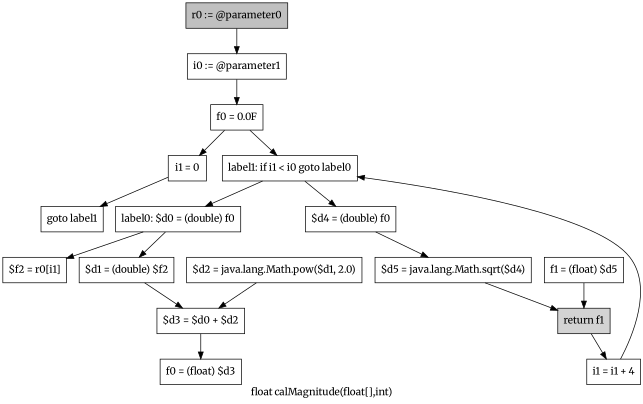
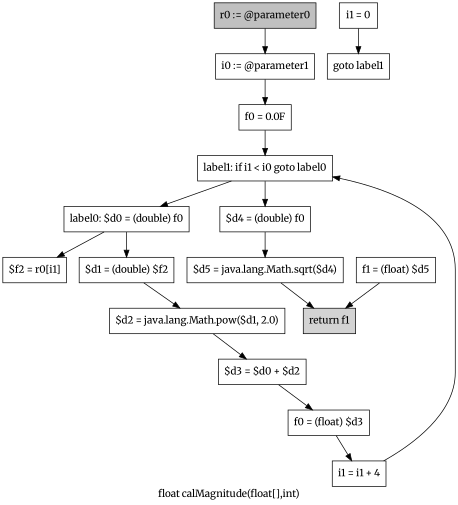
(215, 140) -> none
(161, 294) -> (159, 293)
(597, 343) -> (342, 445)
